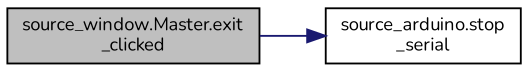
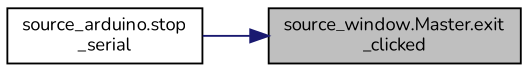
(283, 36) -> (226, 36)
